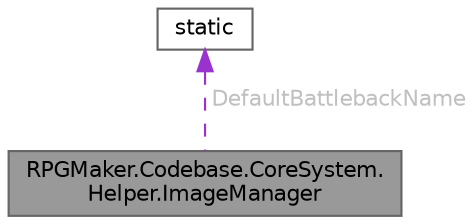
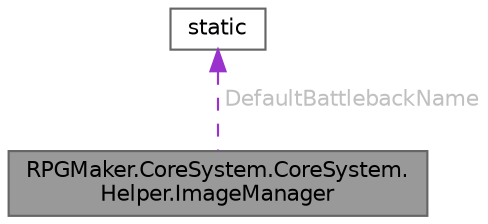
(205, 183) -> (218, 183)
